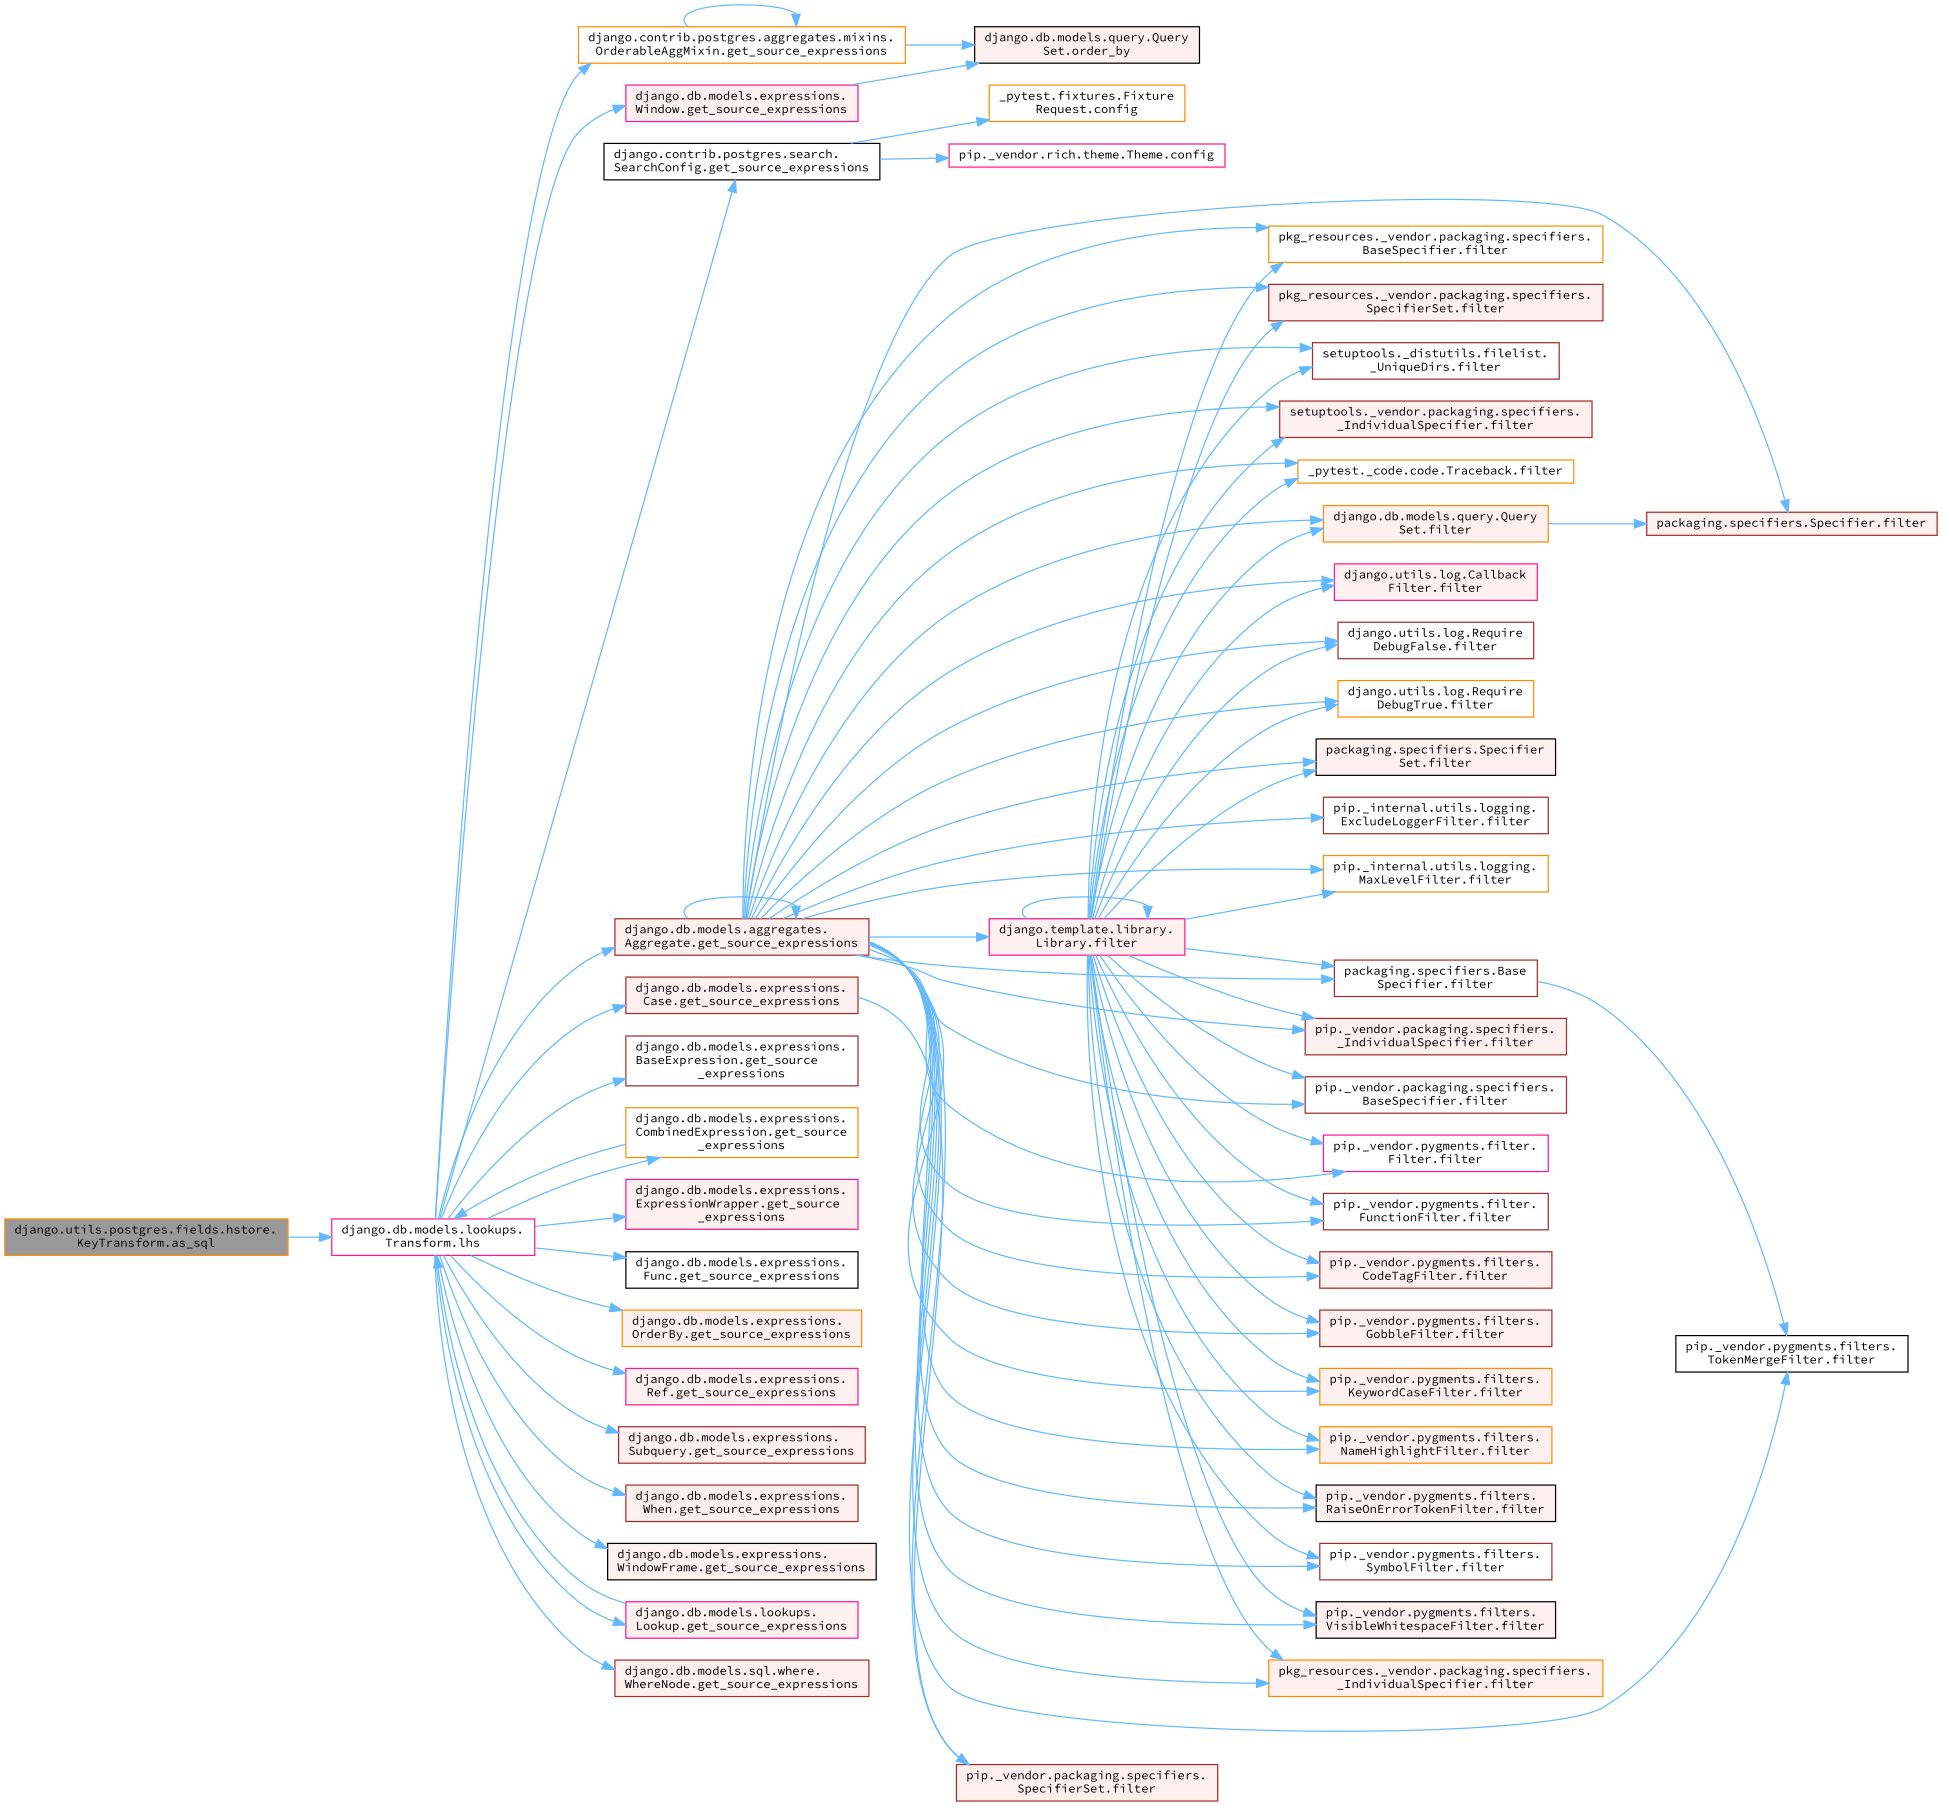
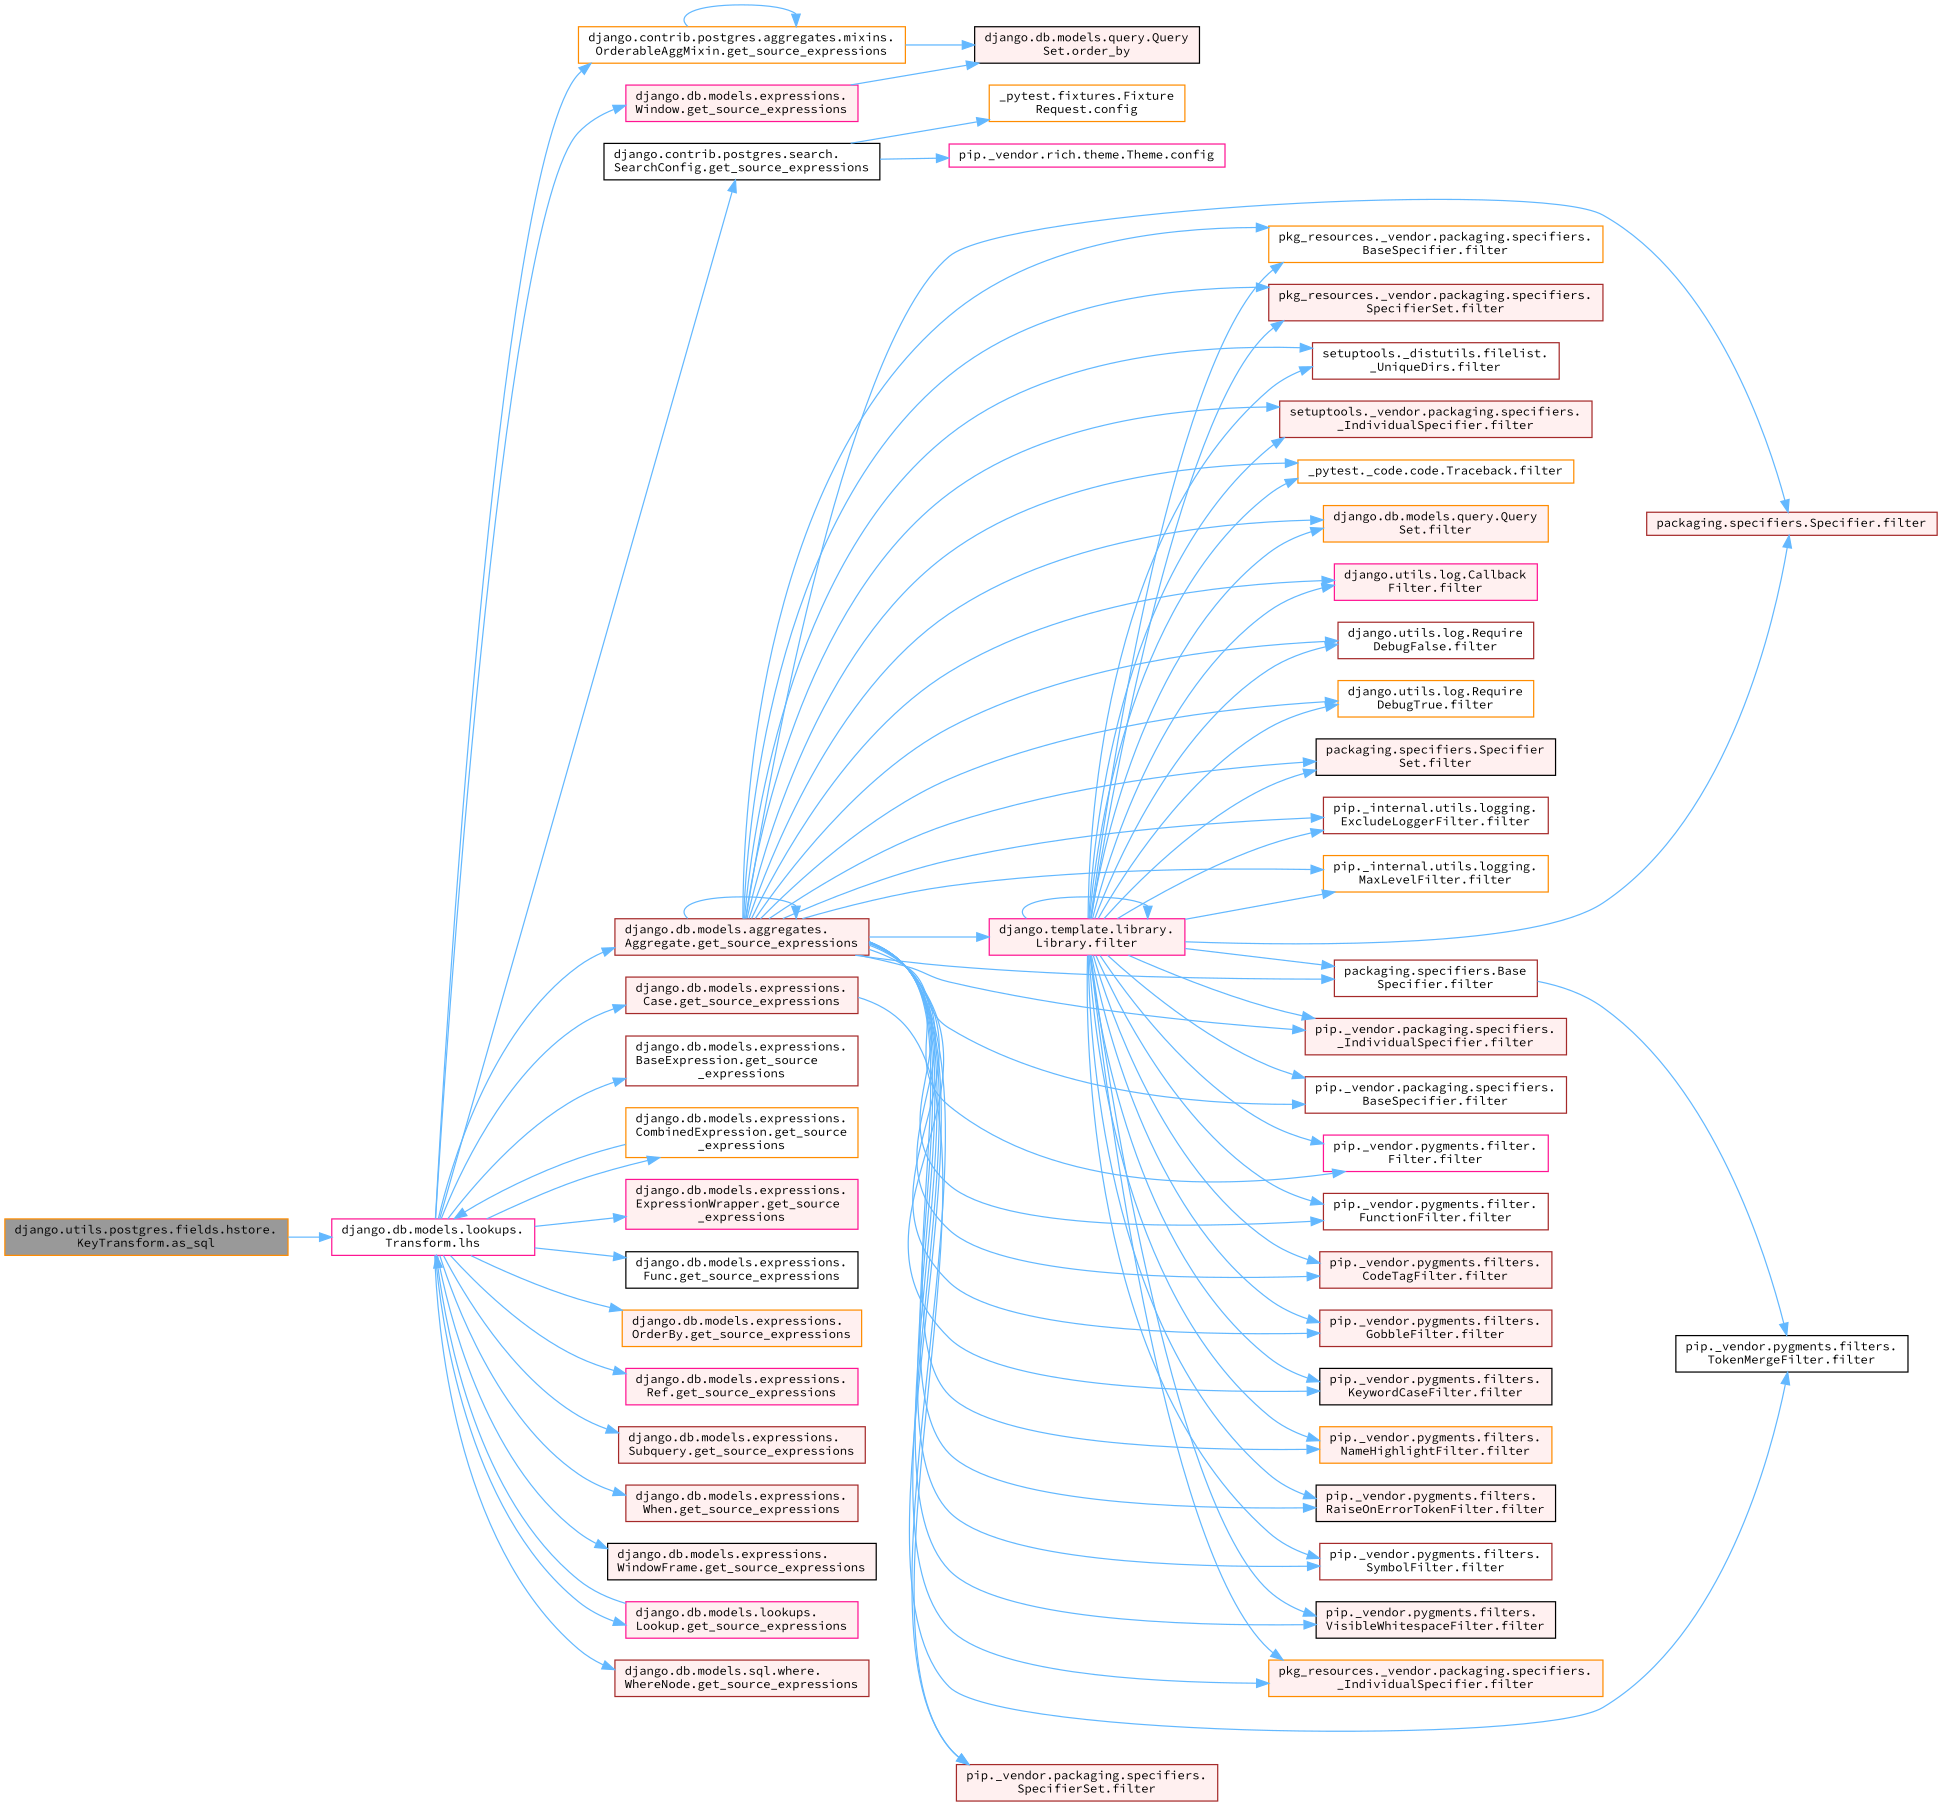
(1591, 524) -> (1597, 906)
none -> (1226, 862)
(1436, 1387) -> (1436, 1387)
